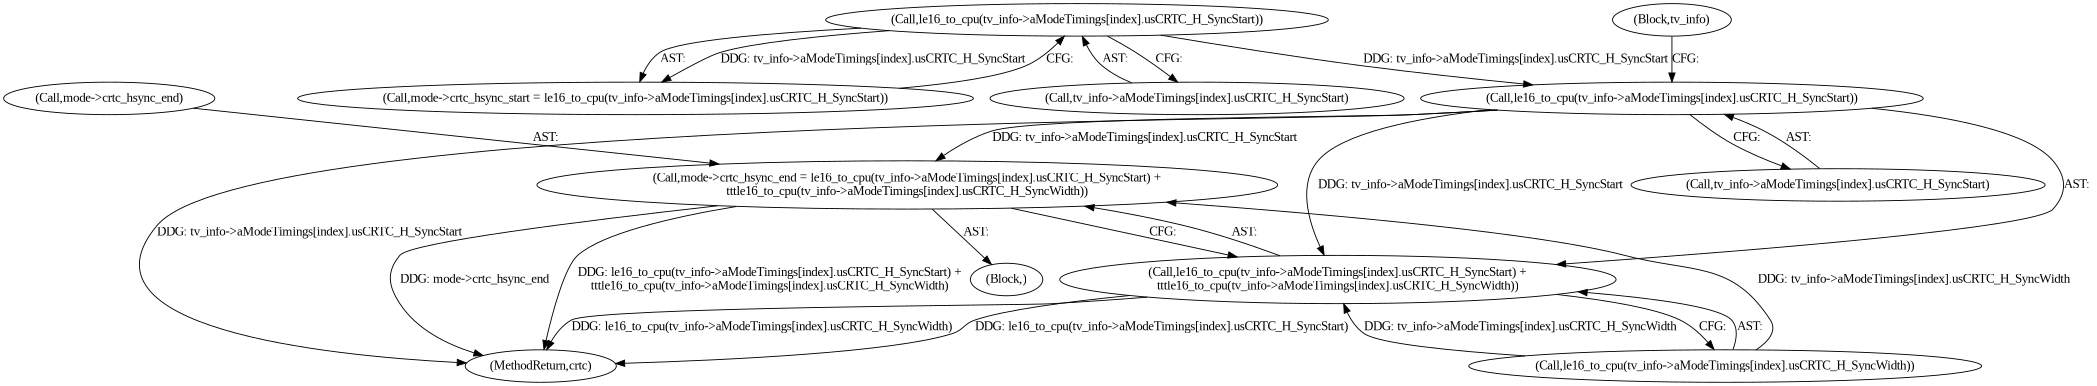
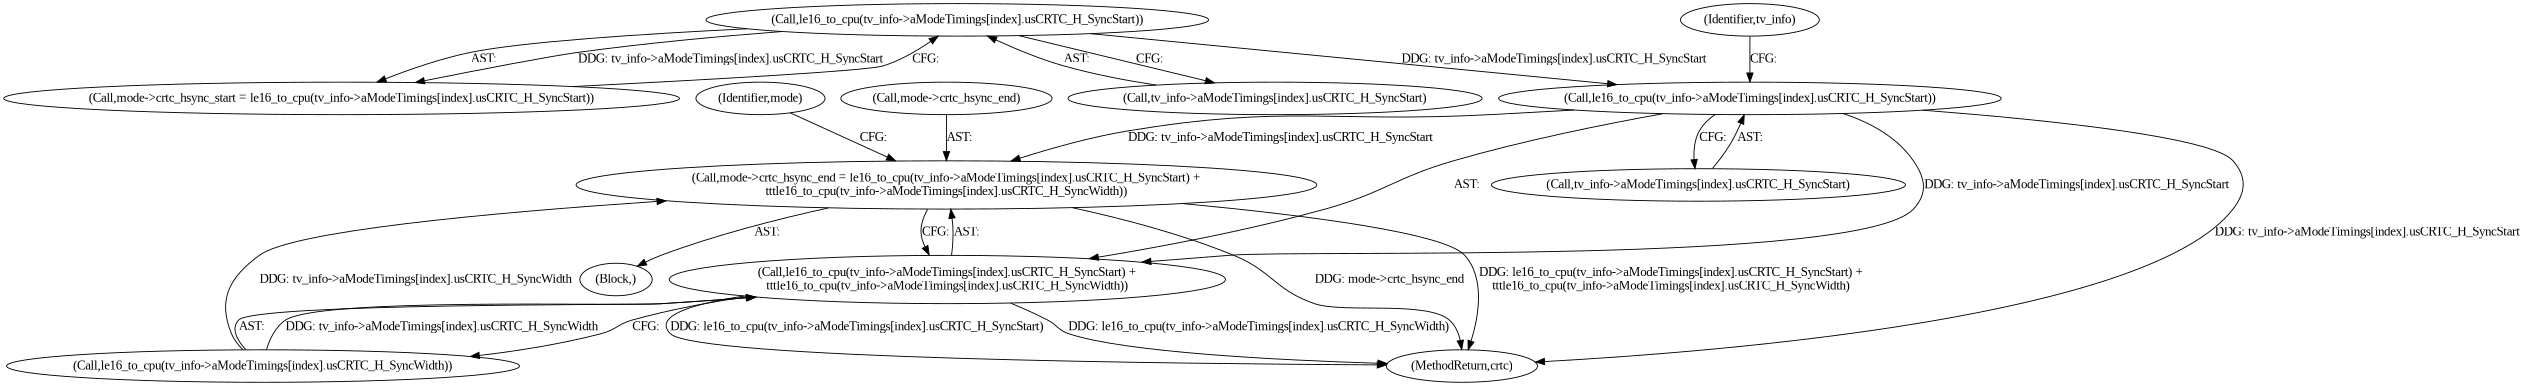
(1672, 20) -> (1750, 20)
none -> (760, 98)
